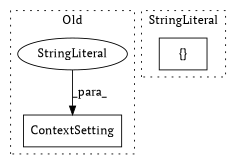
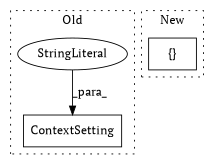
(184, 21) -> (173, 21)
